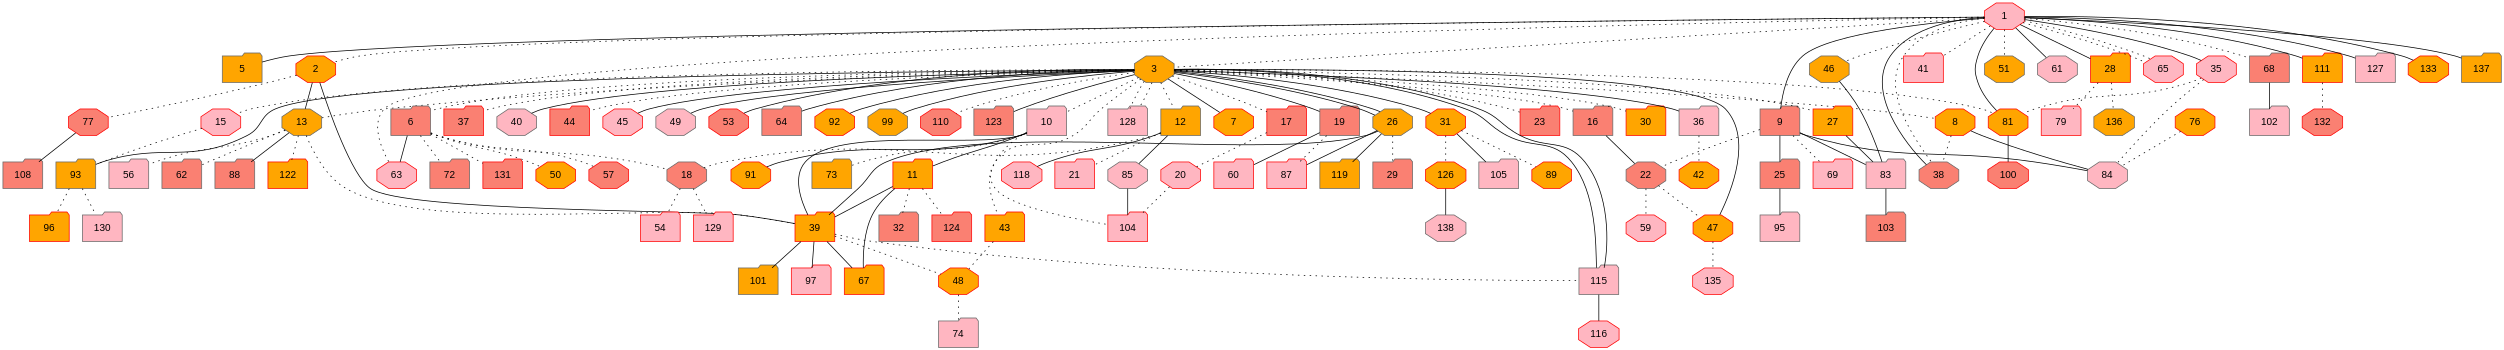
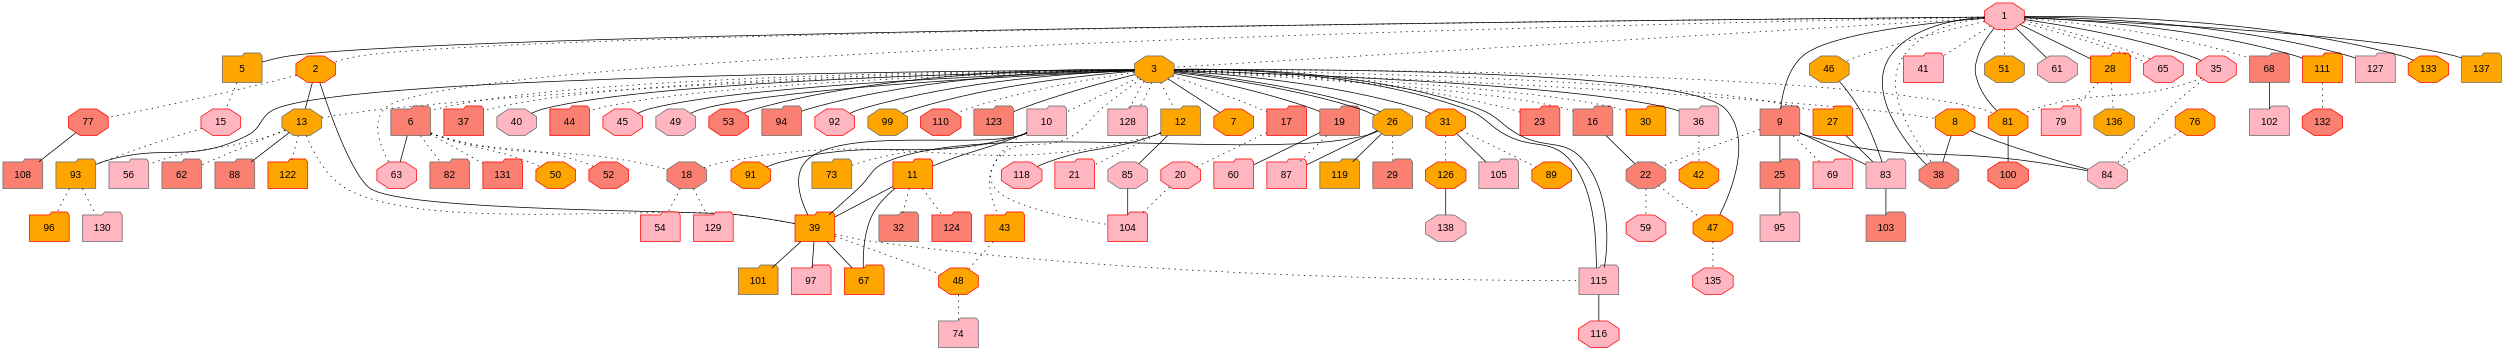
(684, 76) -> (231, 96)
(782, 122) -> (782, 122)
(835, 122) -> (835, 122)
(1947, 149) -> (1947, 149)
(450, 175) -> (450, 175)
(609, 175) -> (609, 175)
